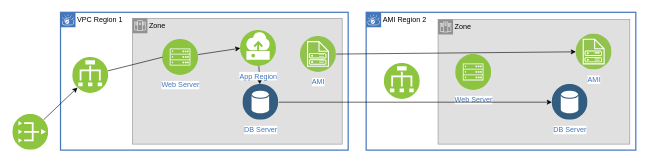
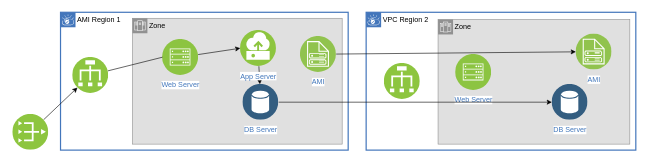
(98, 20) -> (98, 20)
(404, 20) -> (404, 20)
(259, 77) -> (259, 77)
